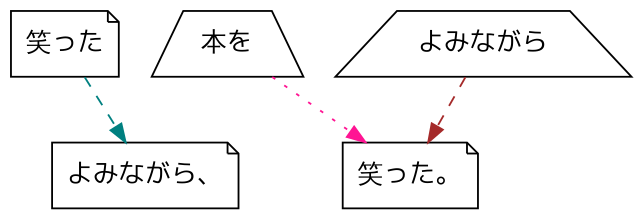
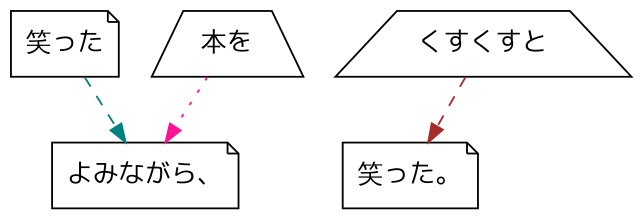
(483, 44) -> (483, 44)
(311, 104) -> (191, 102)
